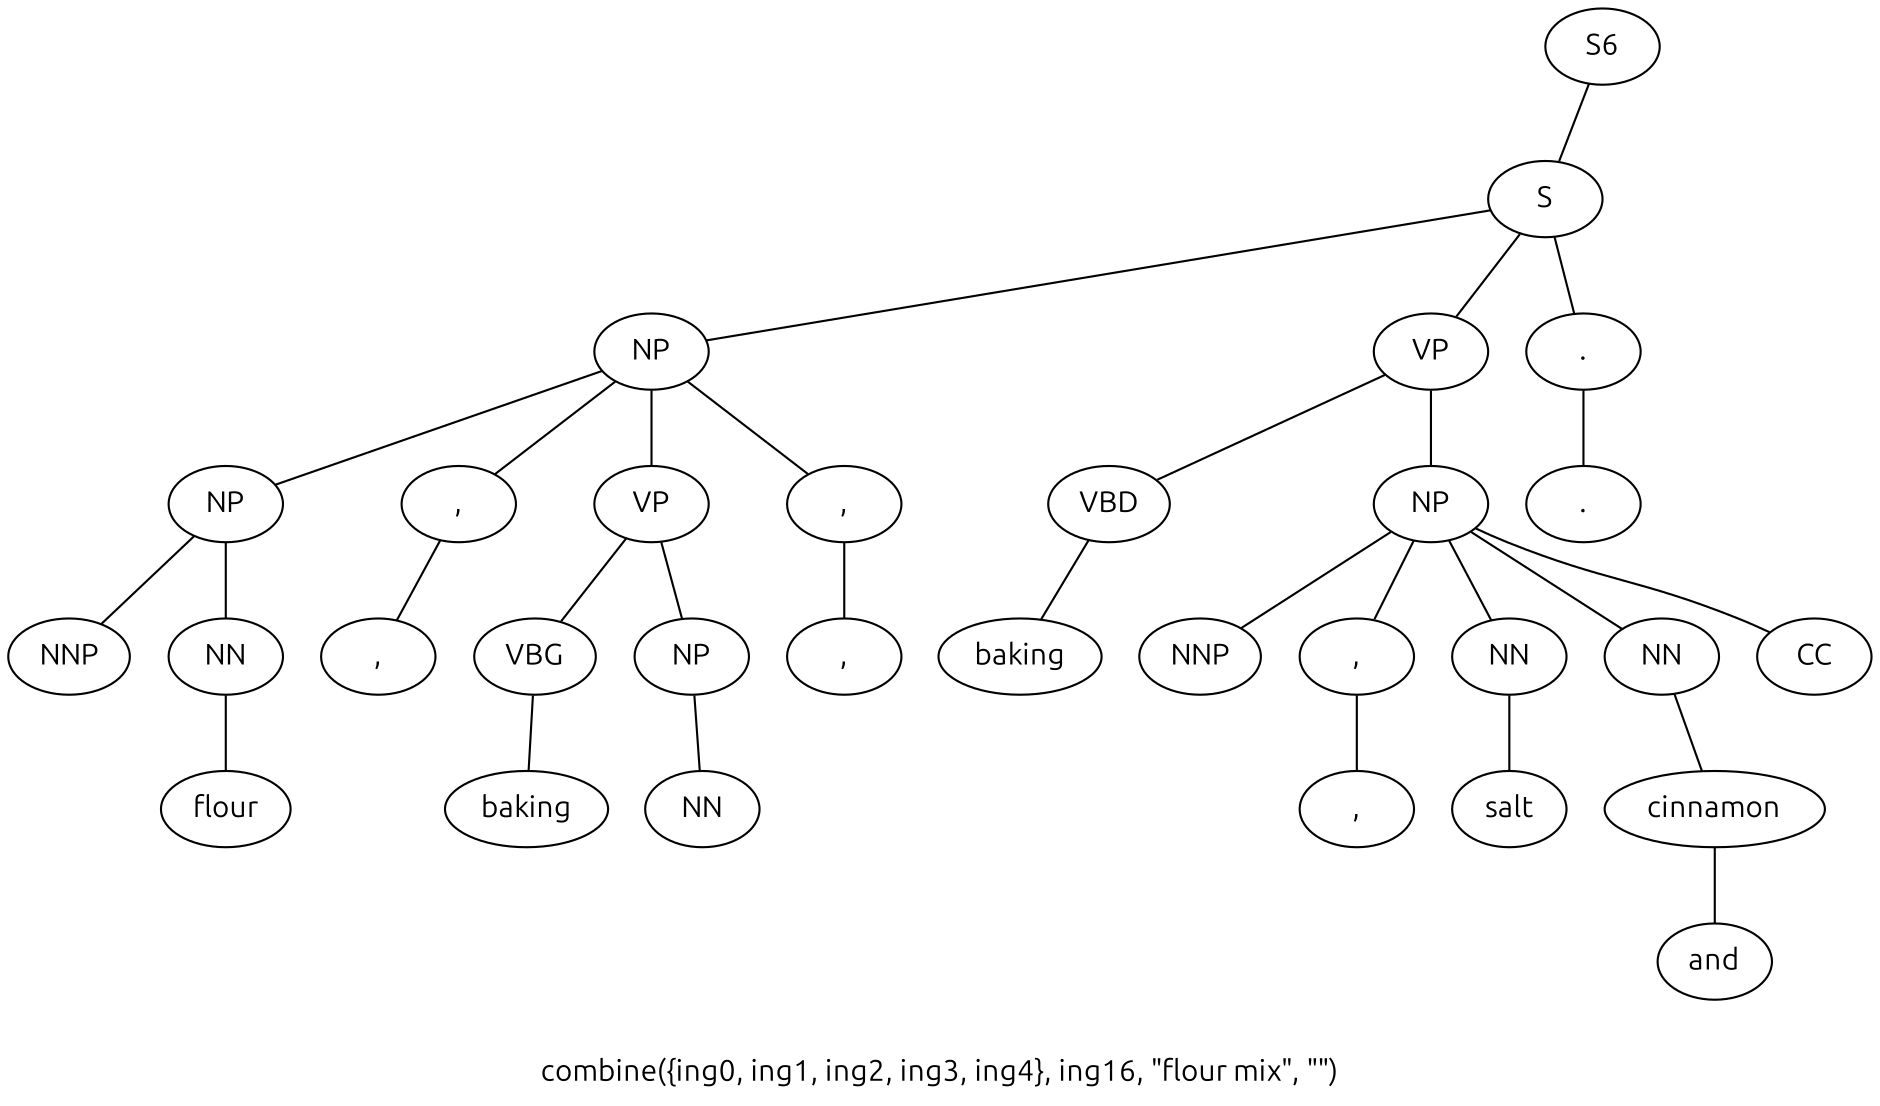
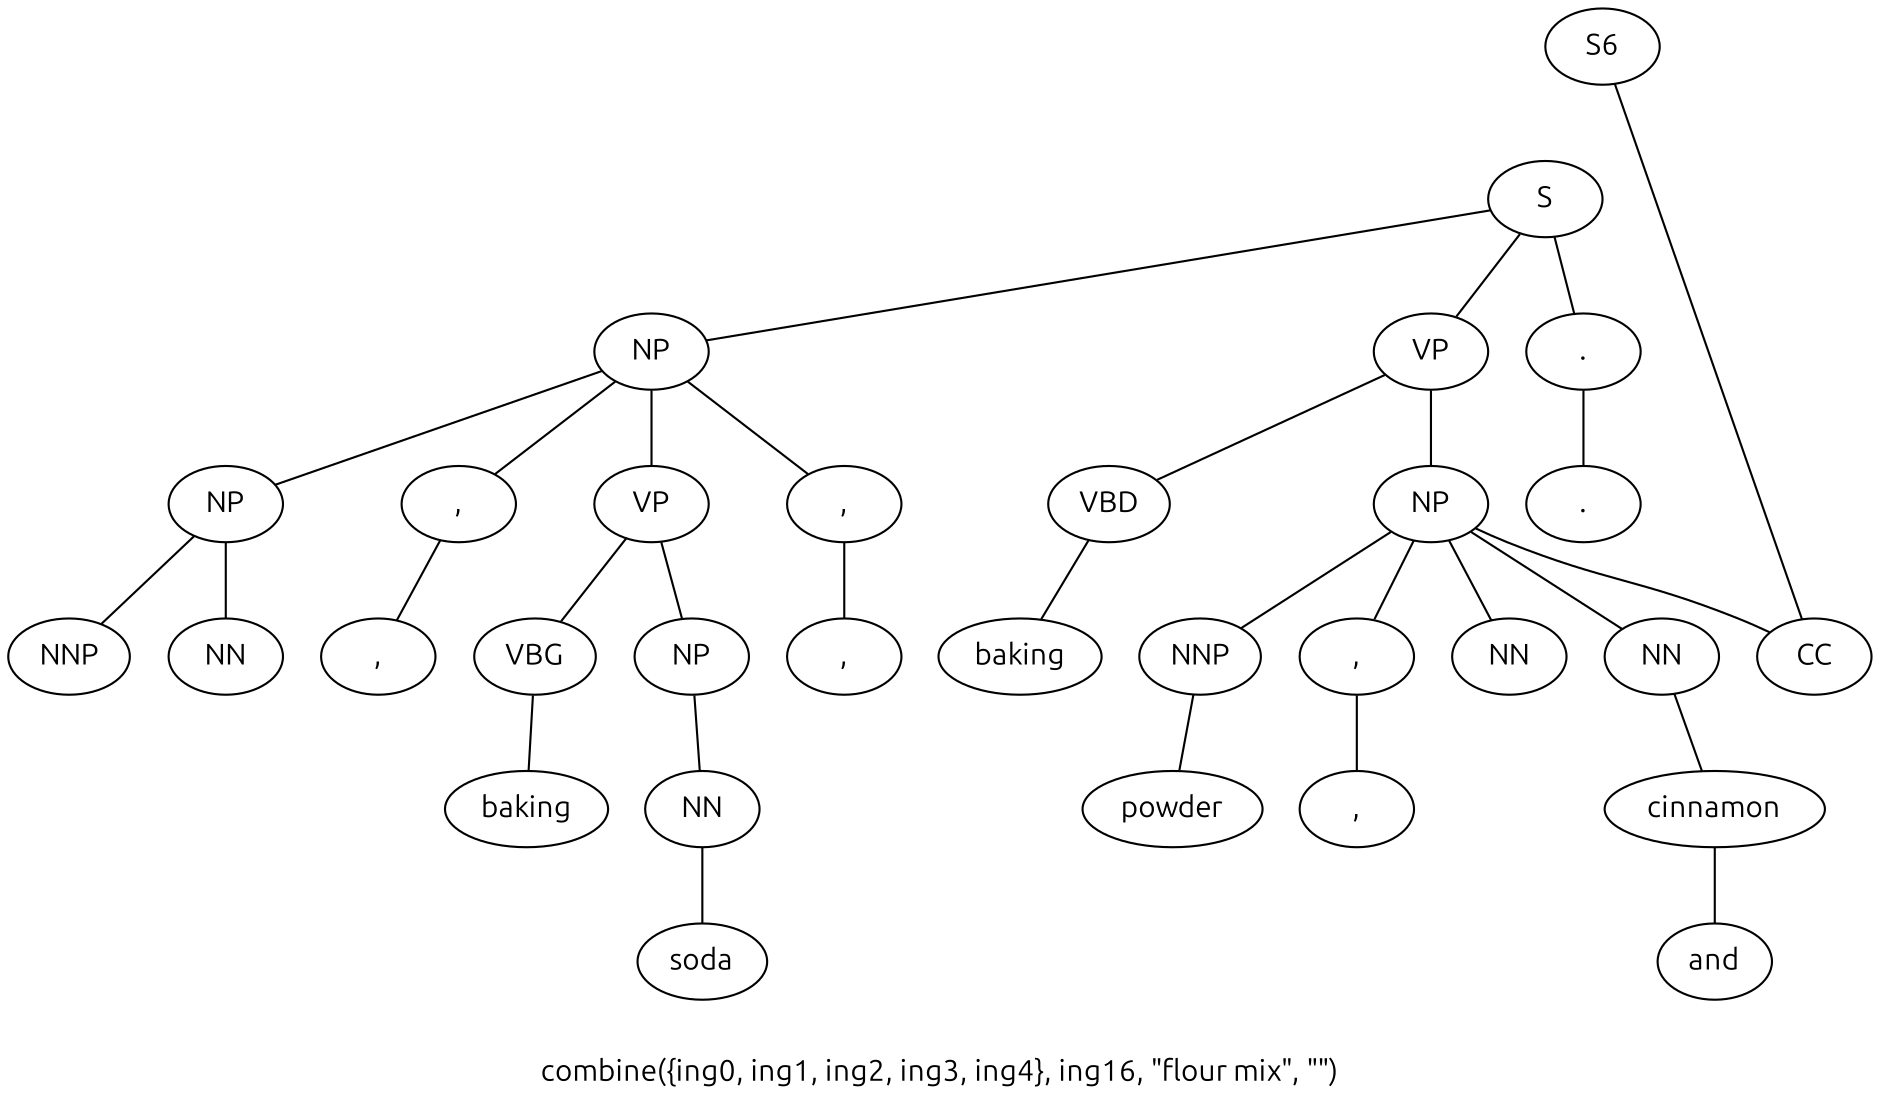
(1574, 122) -> (1708, 352)
(226, 809) -> none
none -> (1173, 809)
(1509, 809) -> none
none -> (702, 962)
